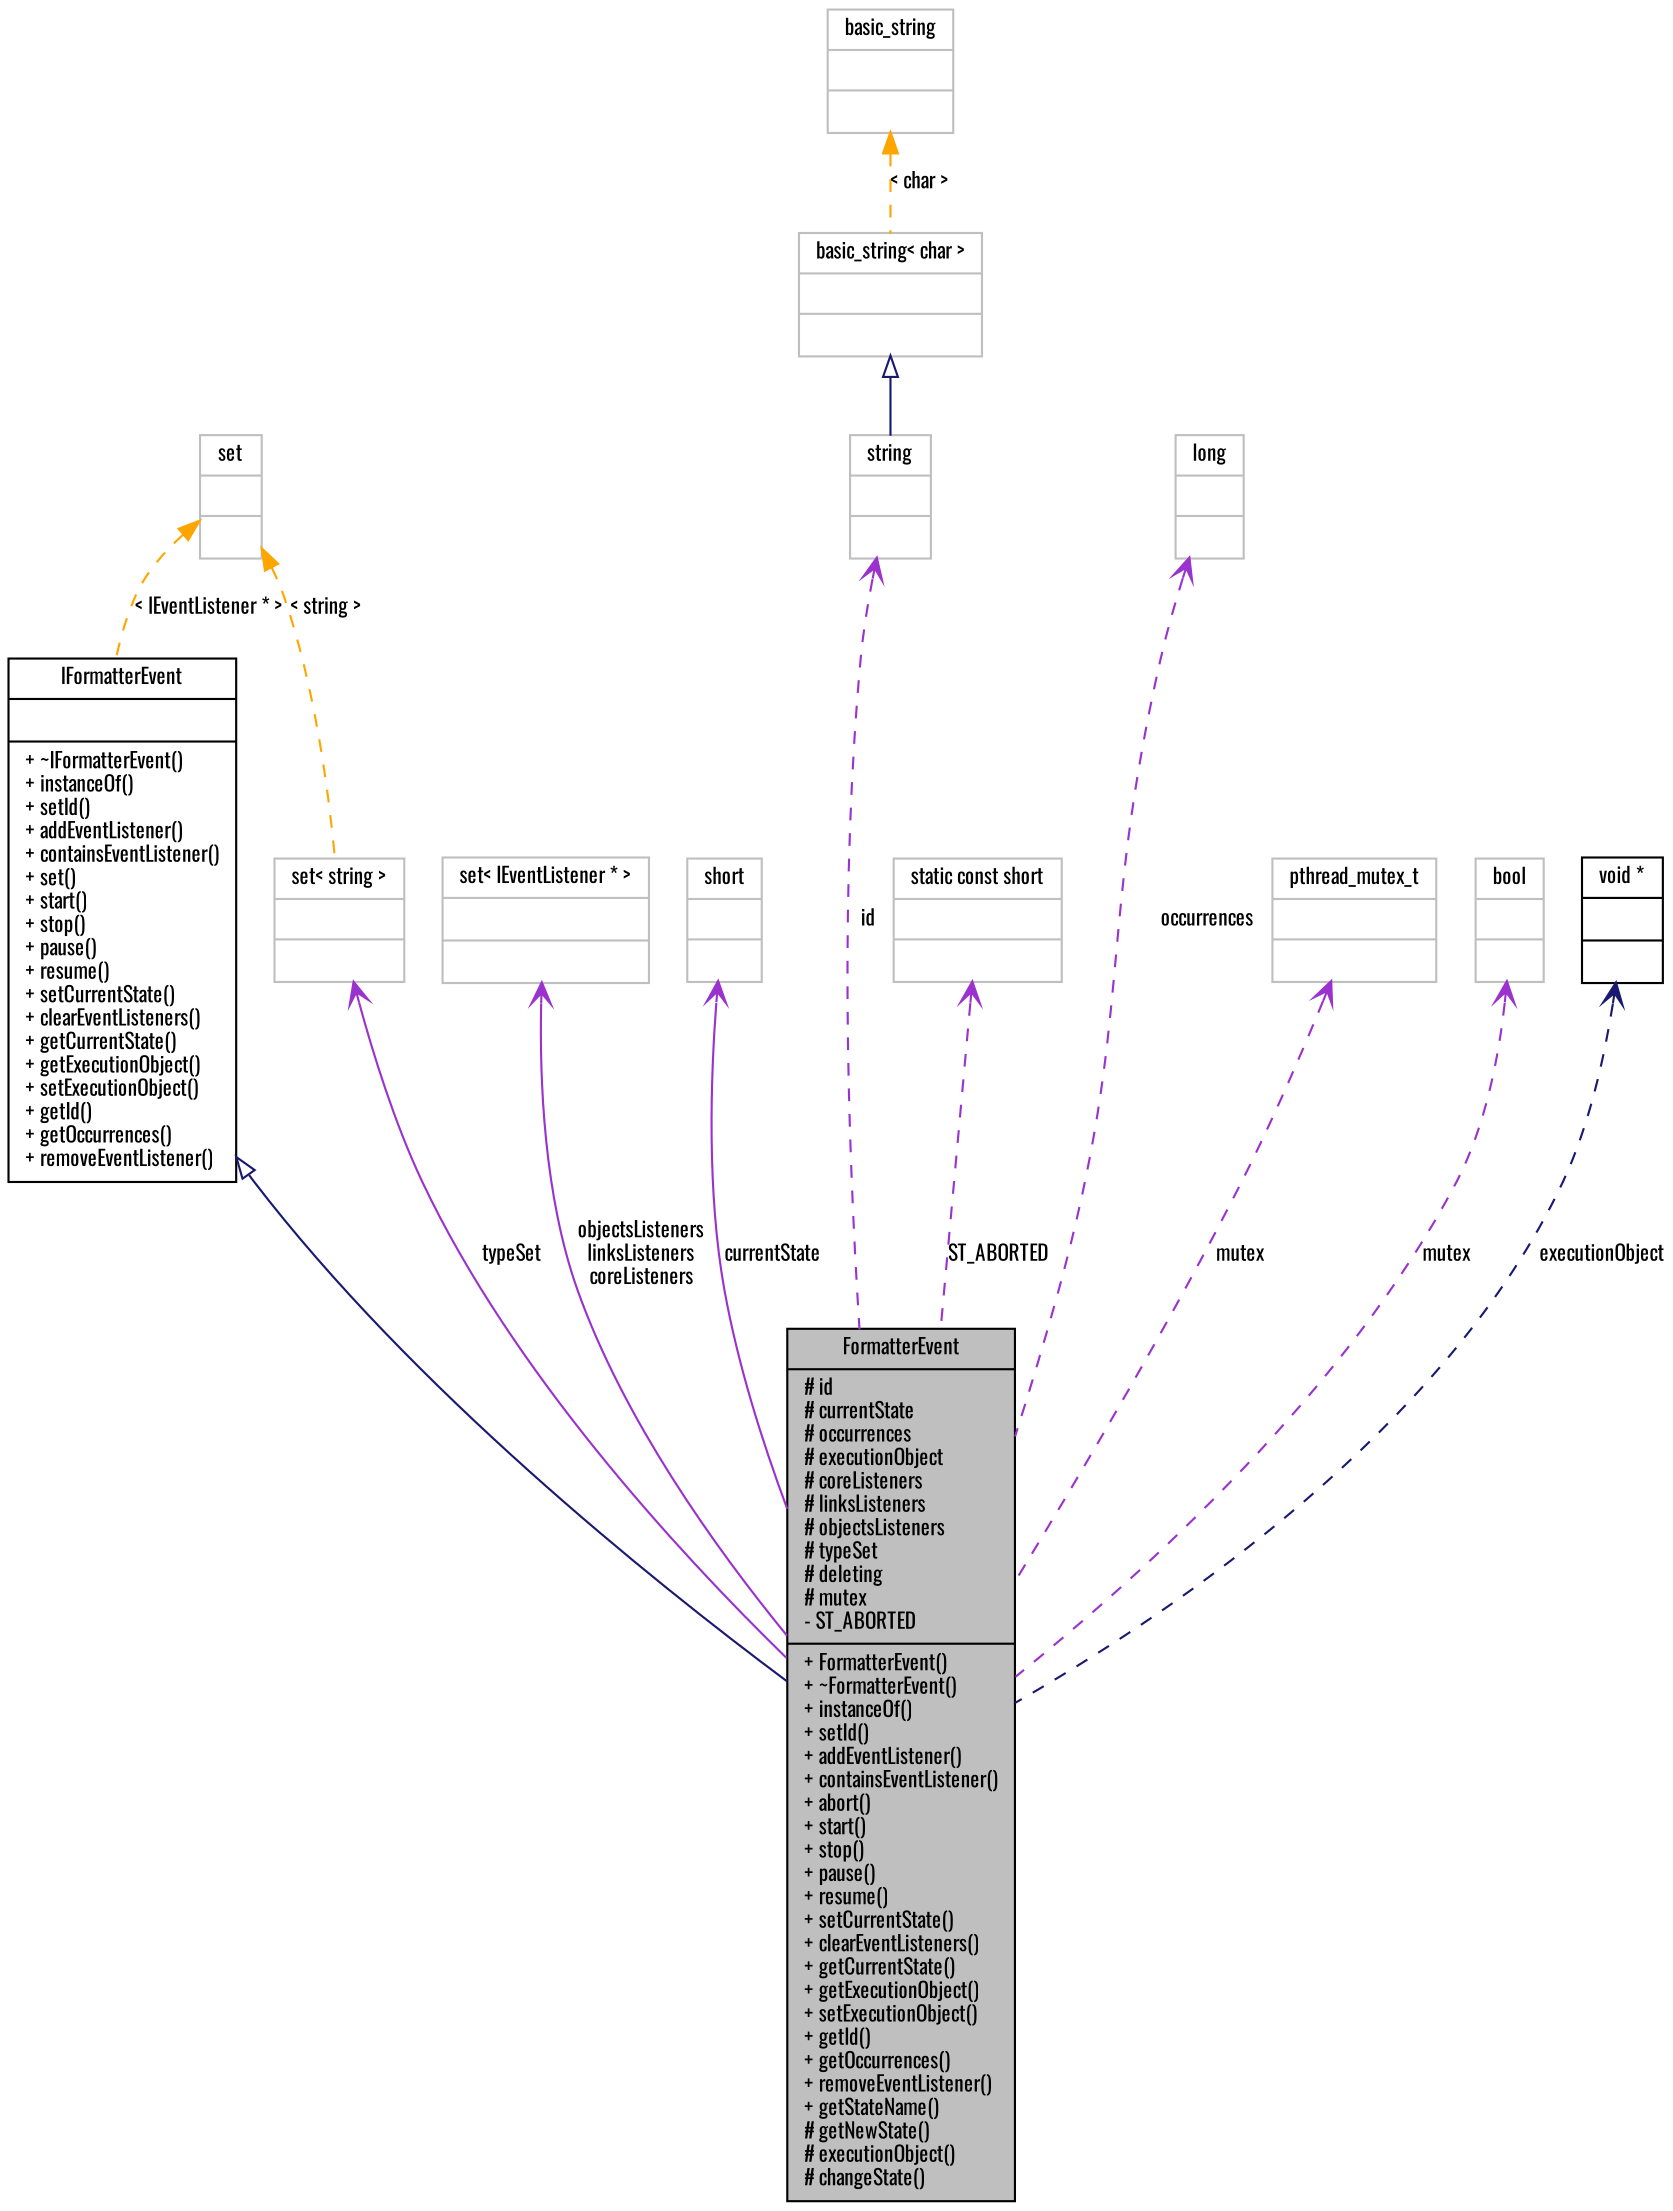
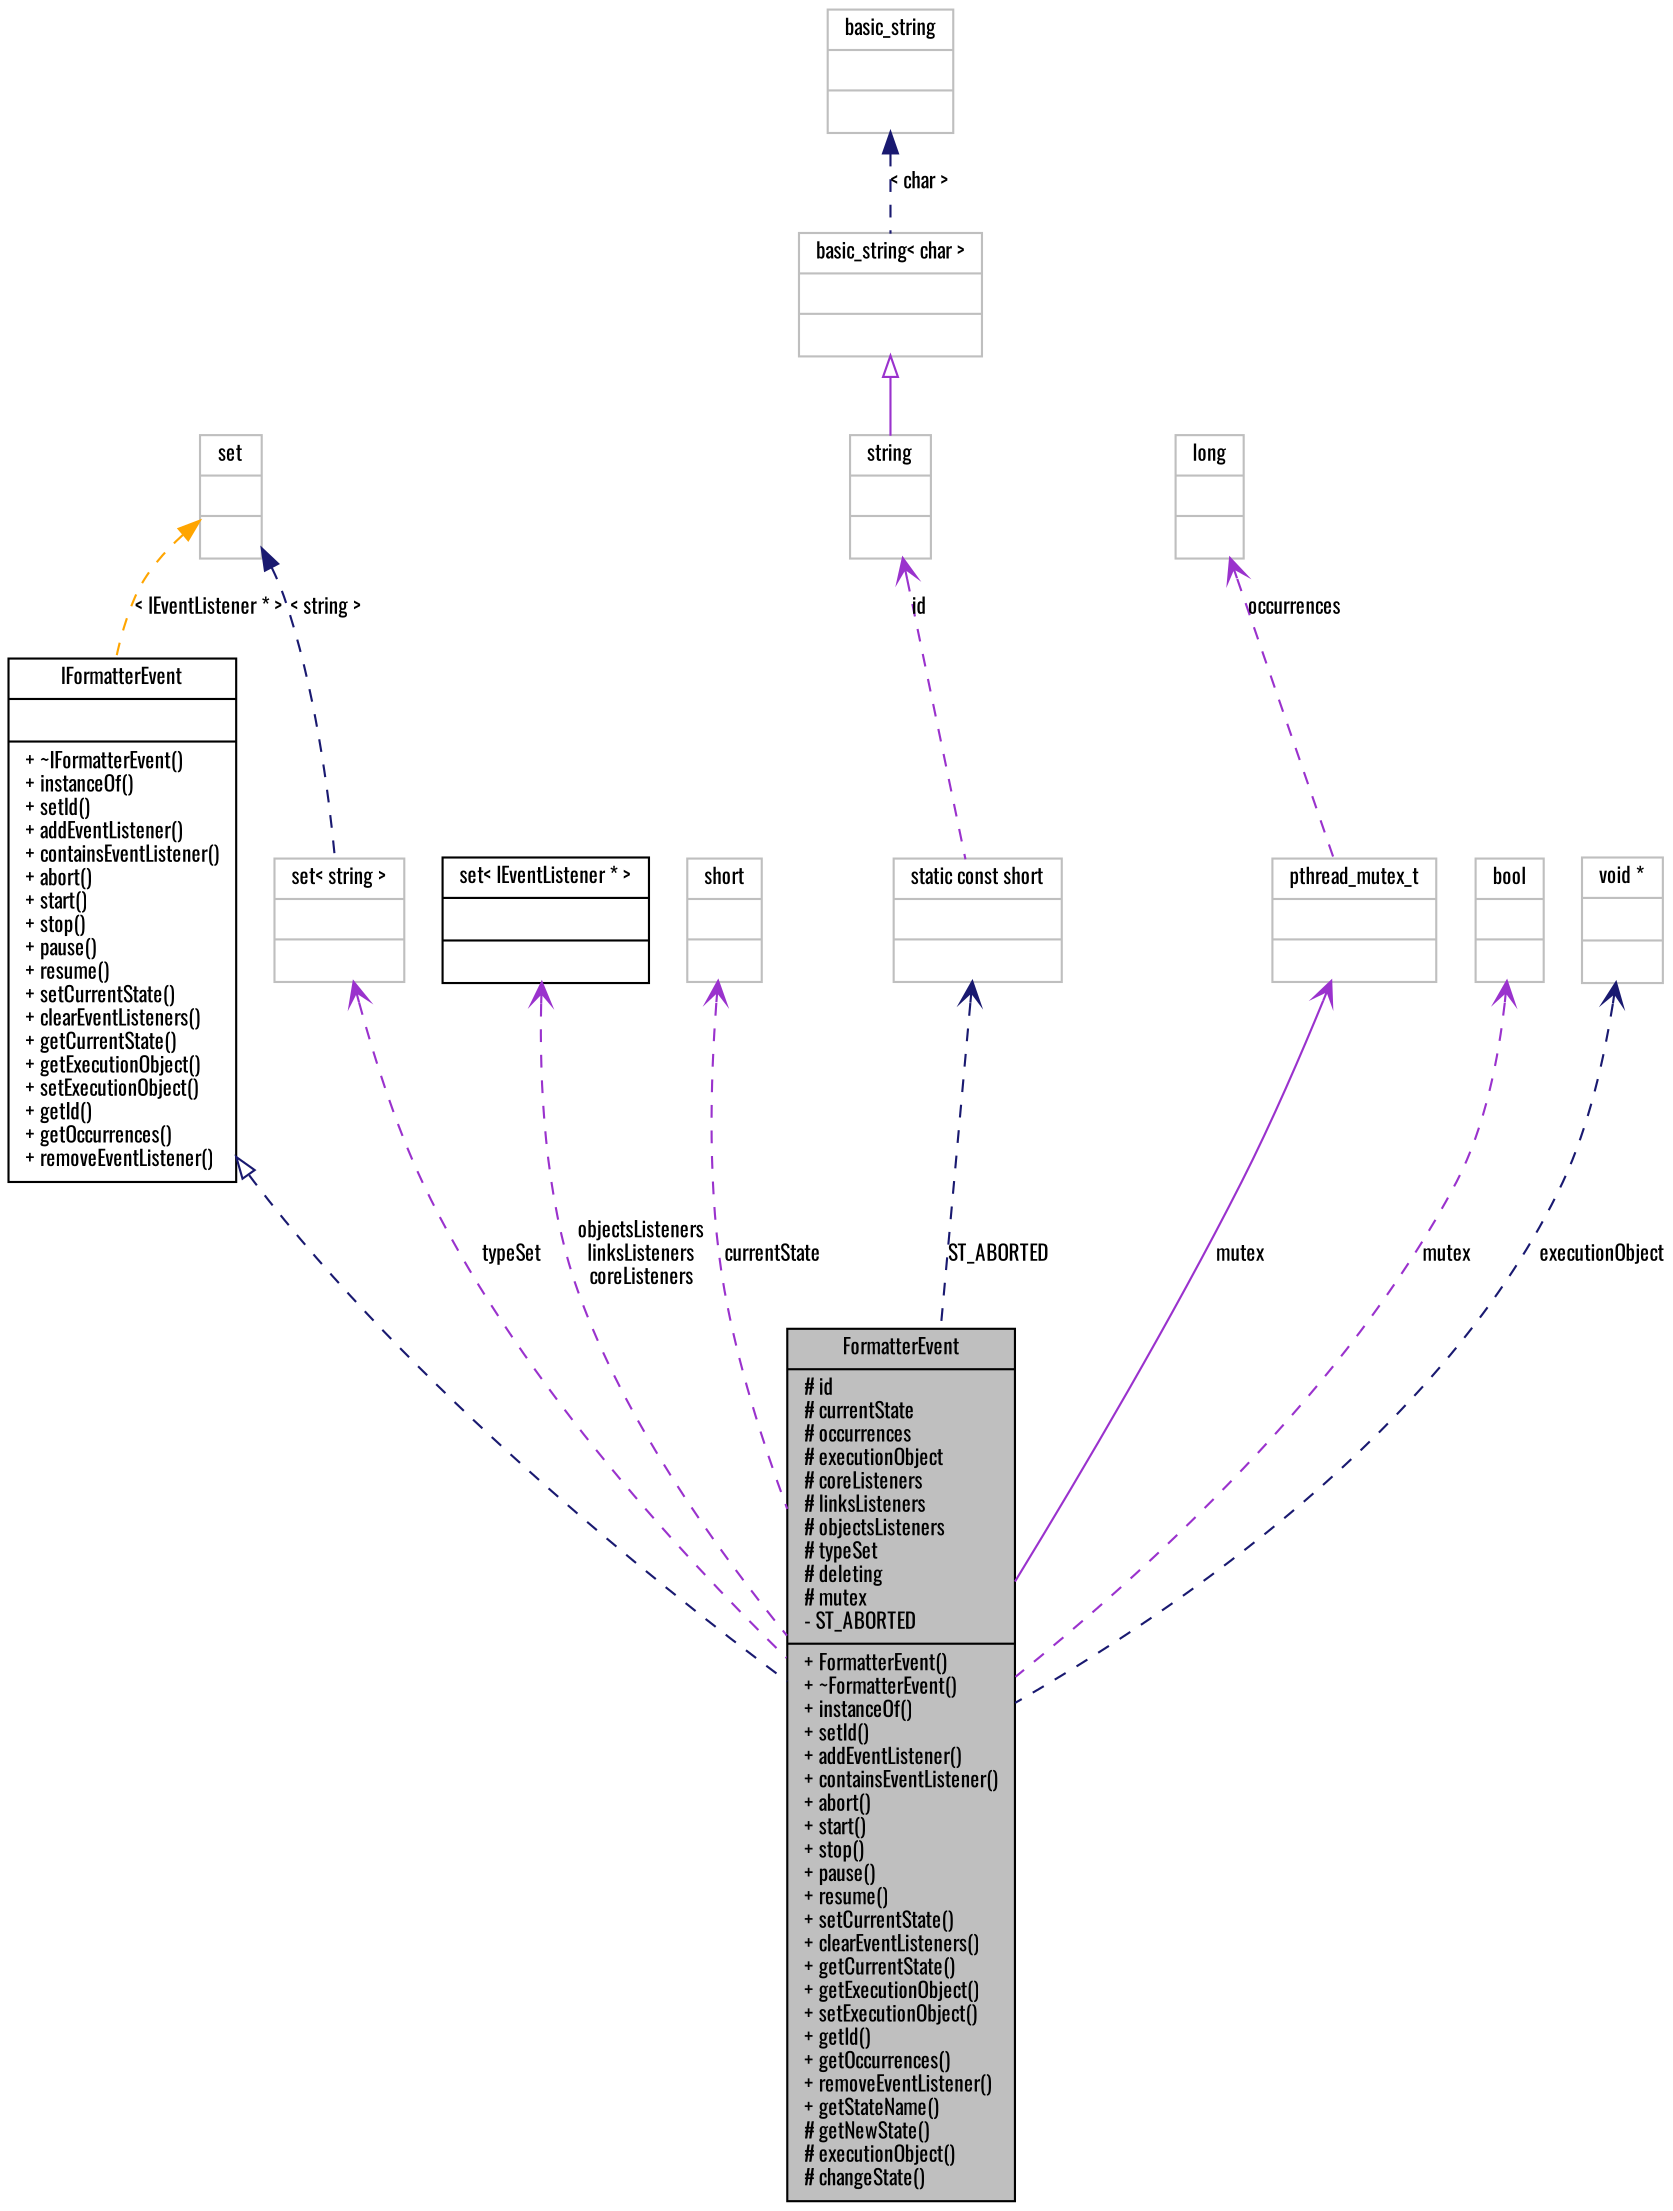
(890, 194) -> (890, 194)
(890, 406) -> (890, 406)
(314, 711) -> (314, 711)
(51, 879) -> (59, 879)
(546, 920) -> (546, 920)
(1622, 920) -> (1622, 920)
(848, 954) -> (936, 719)
(1111, 1010) -> (1286, 719)
(955, 1166) -> (955, 1166)
(720, 1260) -> (720, 1260)
(1181, 1297) -> (1181, 1297)
(599, 1344) -> (599, 1344)
(528, 1358) -> (528, 1358)
(502, 1446) -> (502, 1446)
